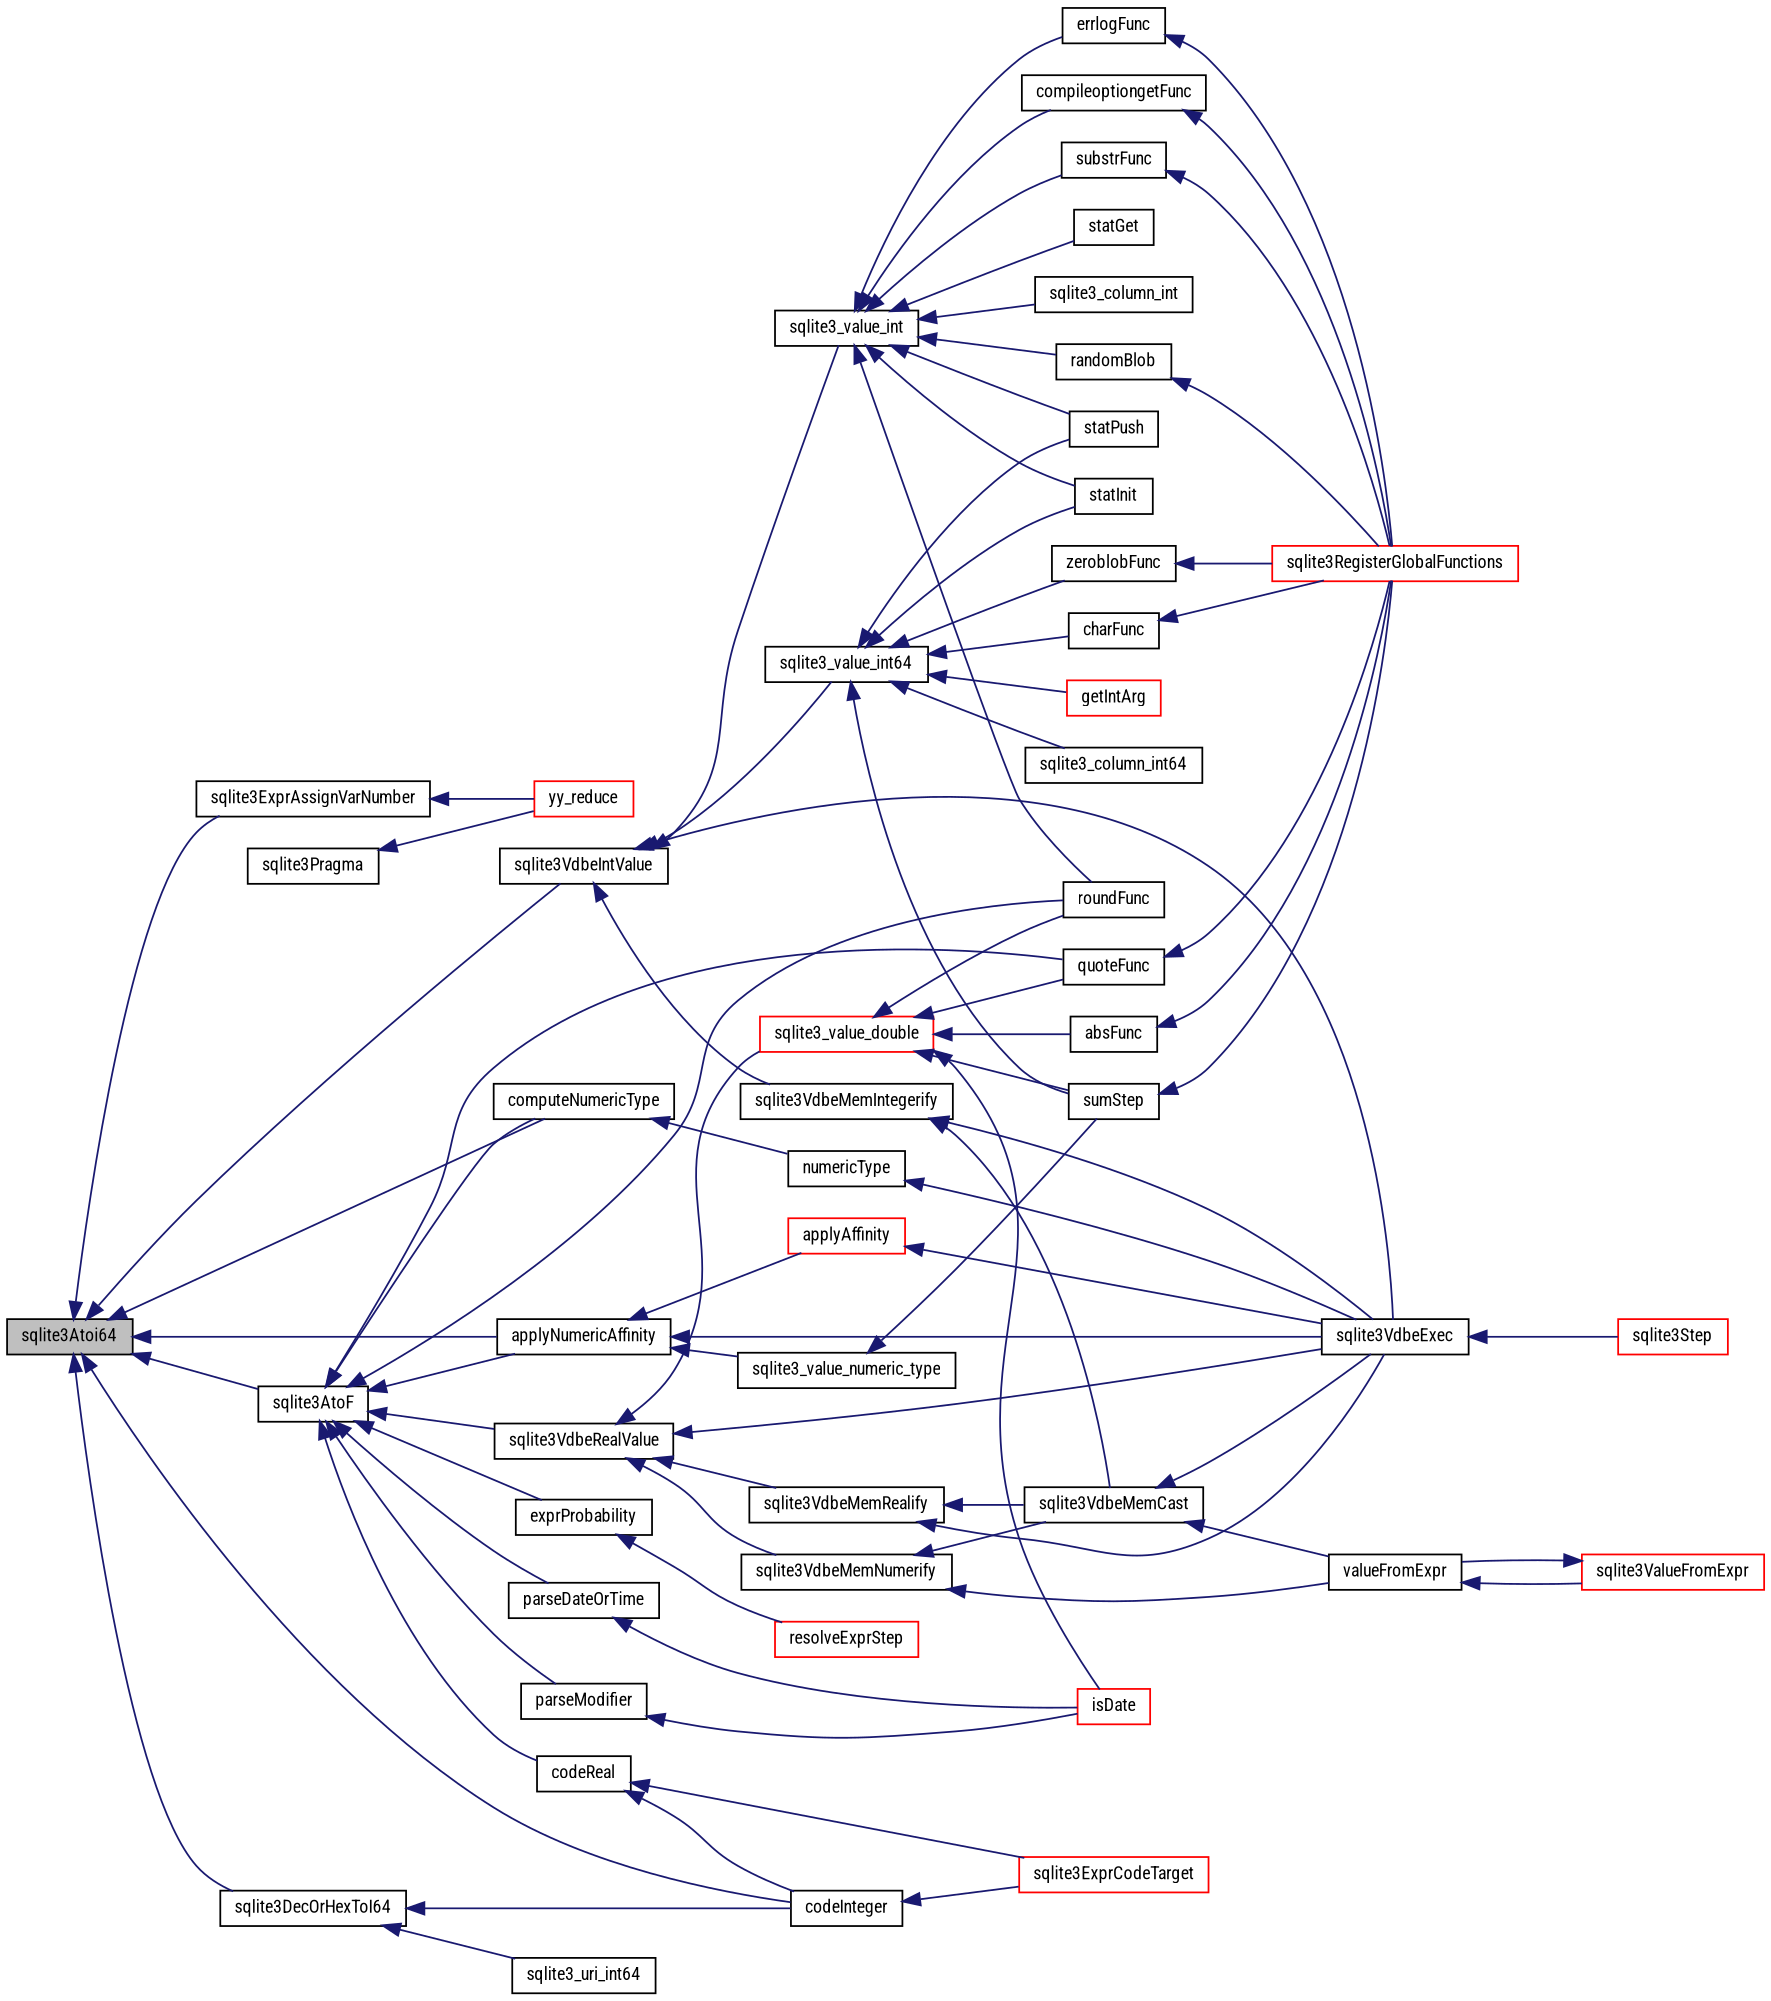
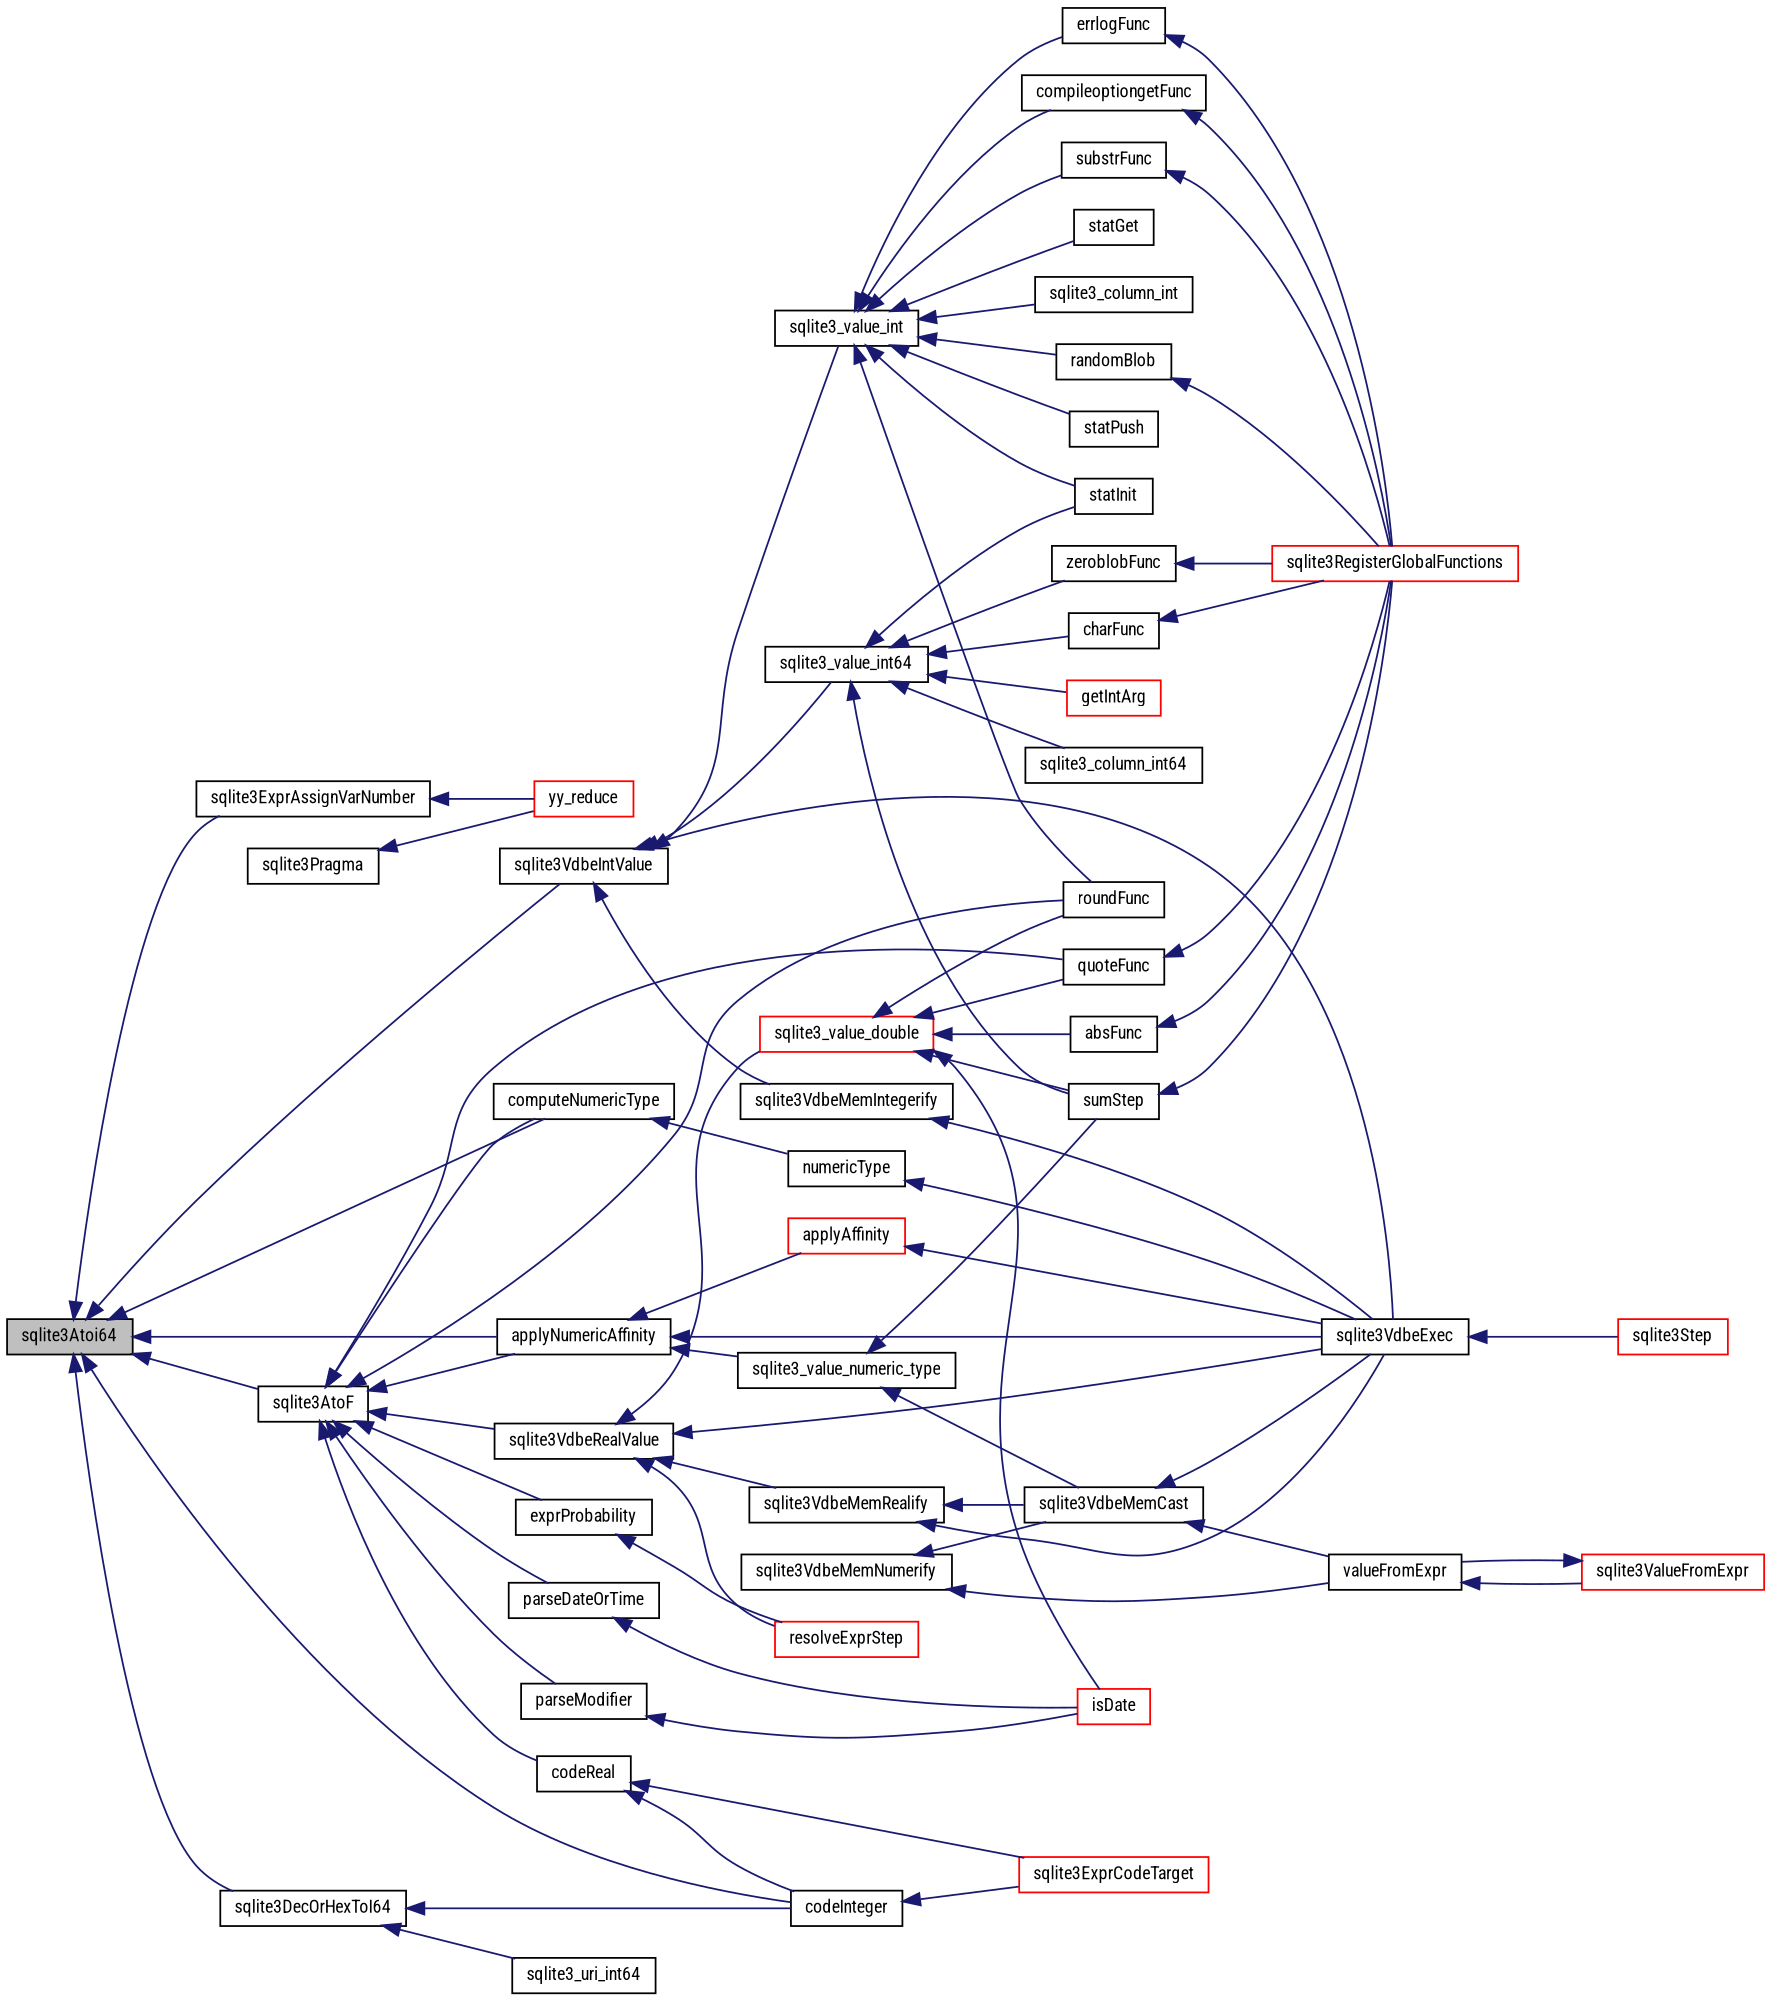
(954, 520) -> none
(1058, 1293) -> (988, 1442)
(707, 1514) -> (706, 1552)
